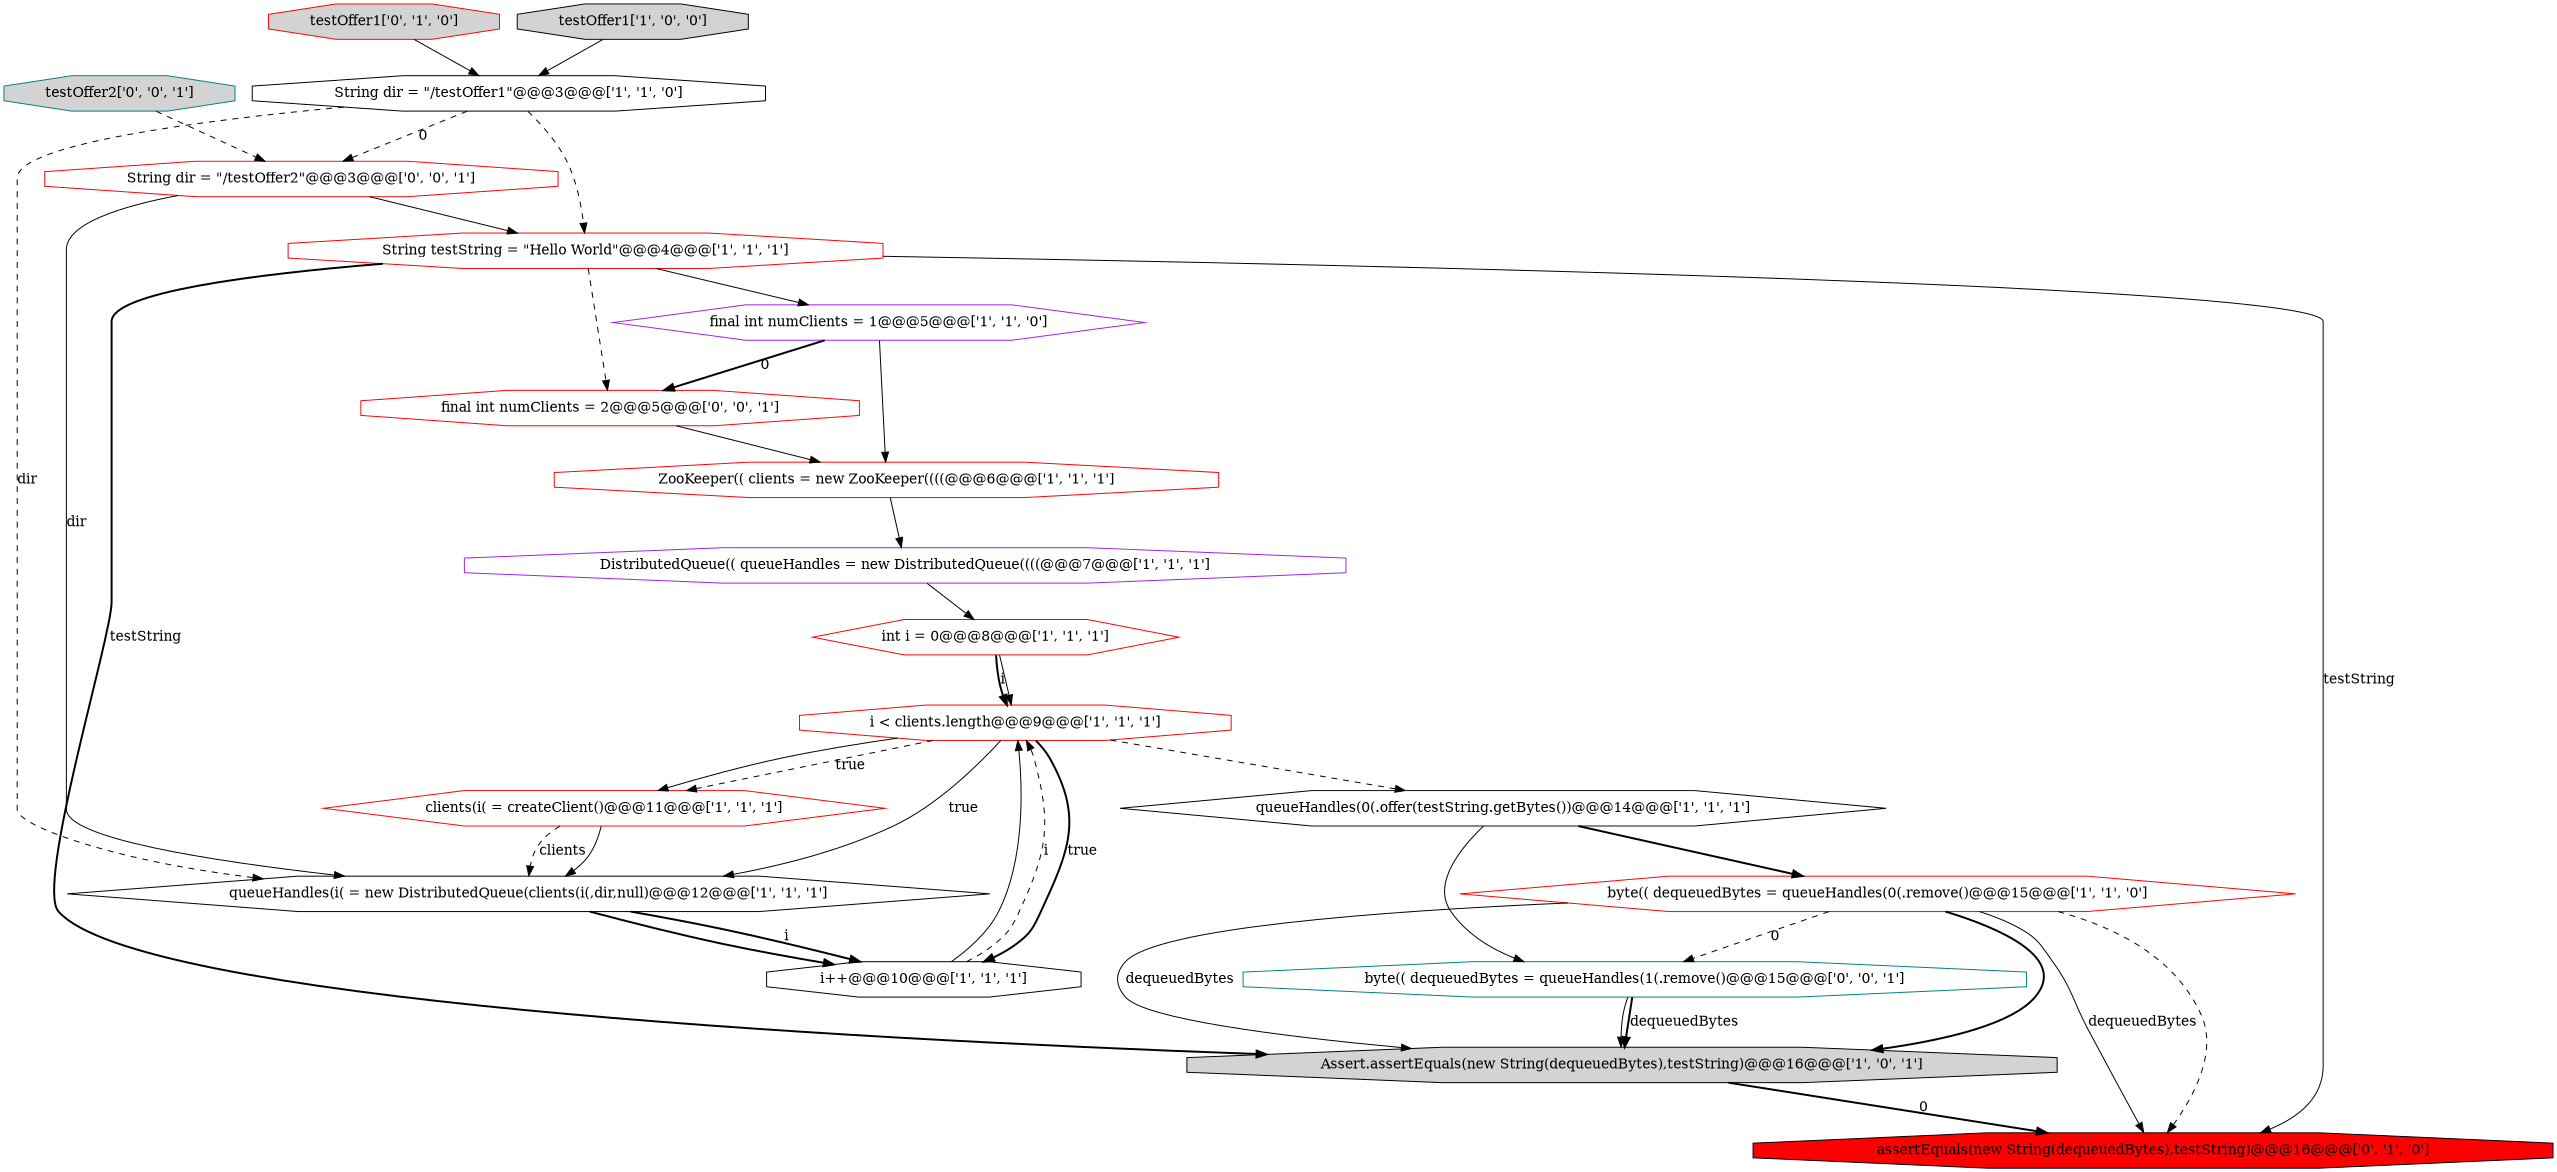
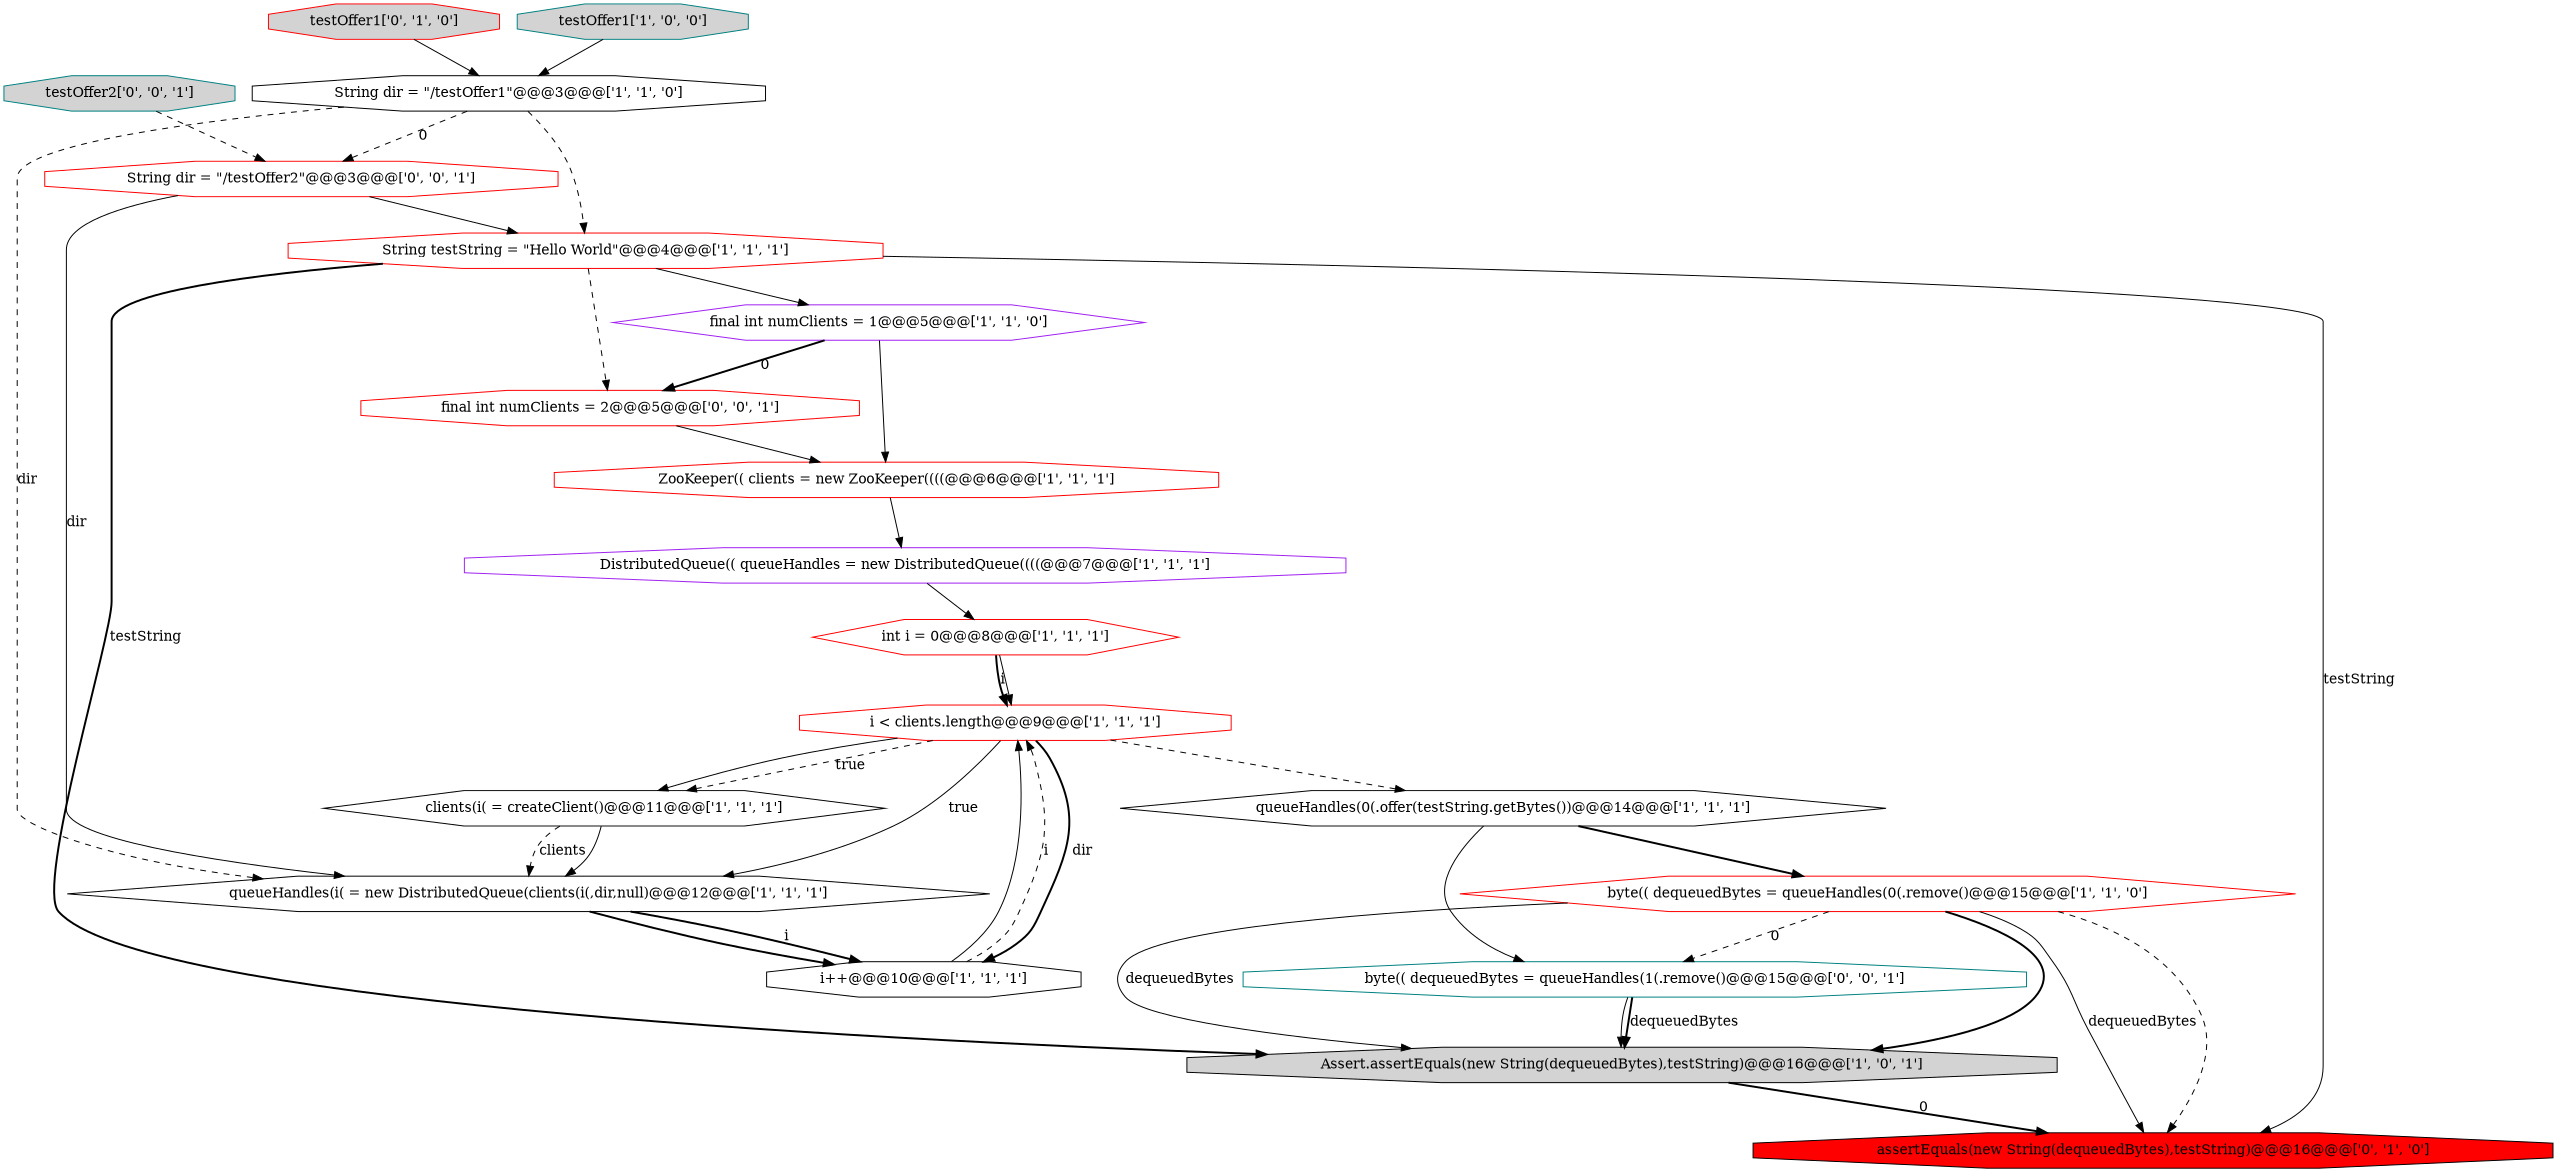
(633, 22) -> (633, 22)
(604, 808) -> (604, 808)
(1083, 851) -> (1083, 851)
